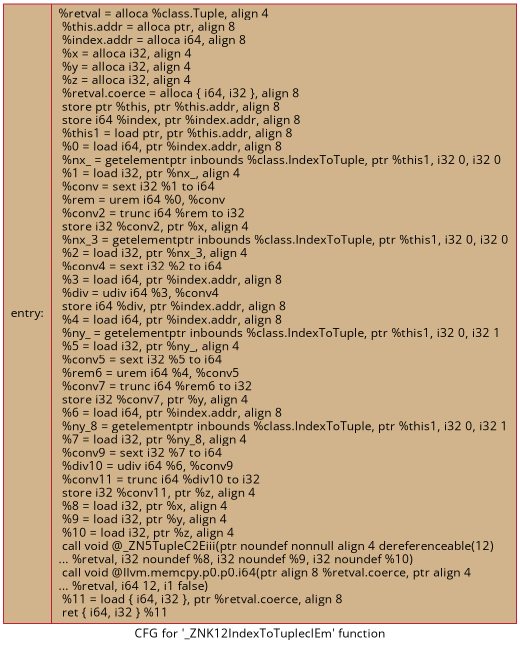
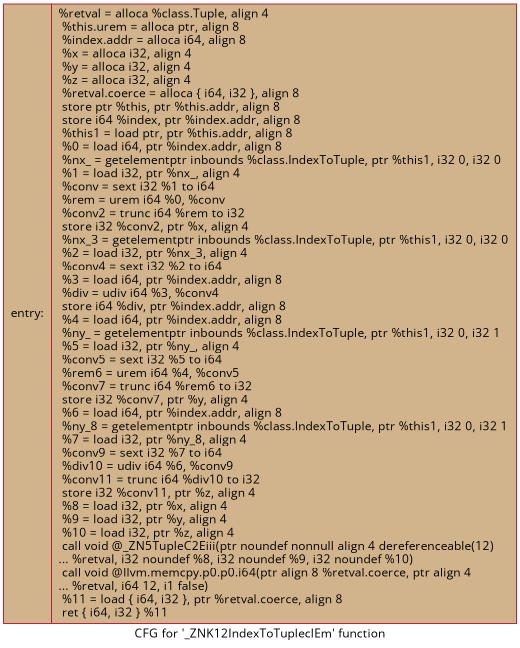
(147, 27) -> (150, 27)
